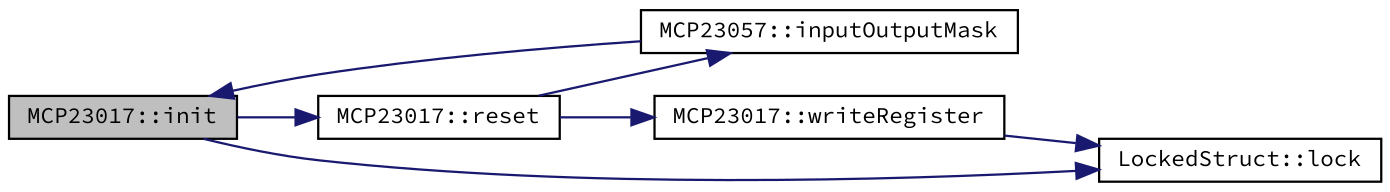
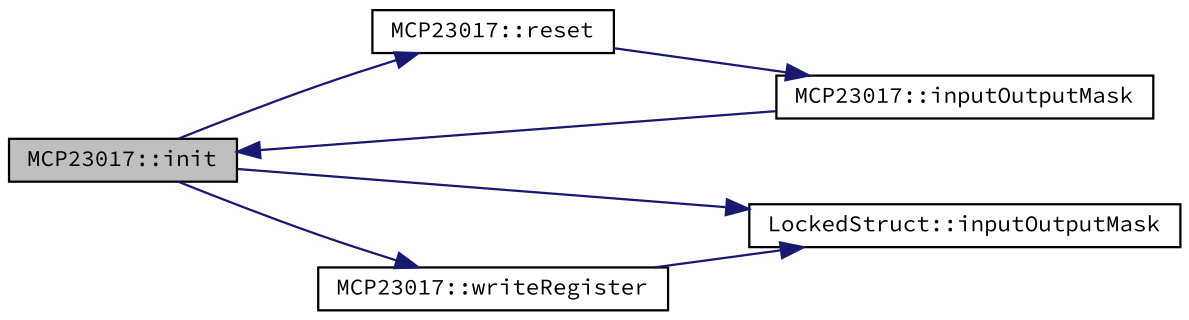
(829, 32) -> (965, 97)
(596, 117) -> (287, 223)
(1240, 160) -> (965, 226)
